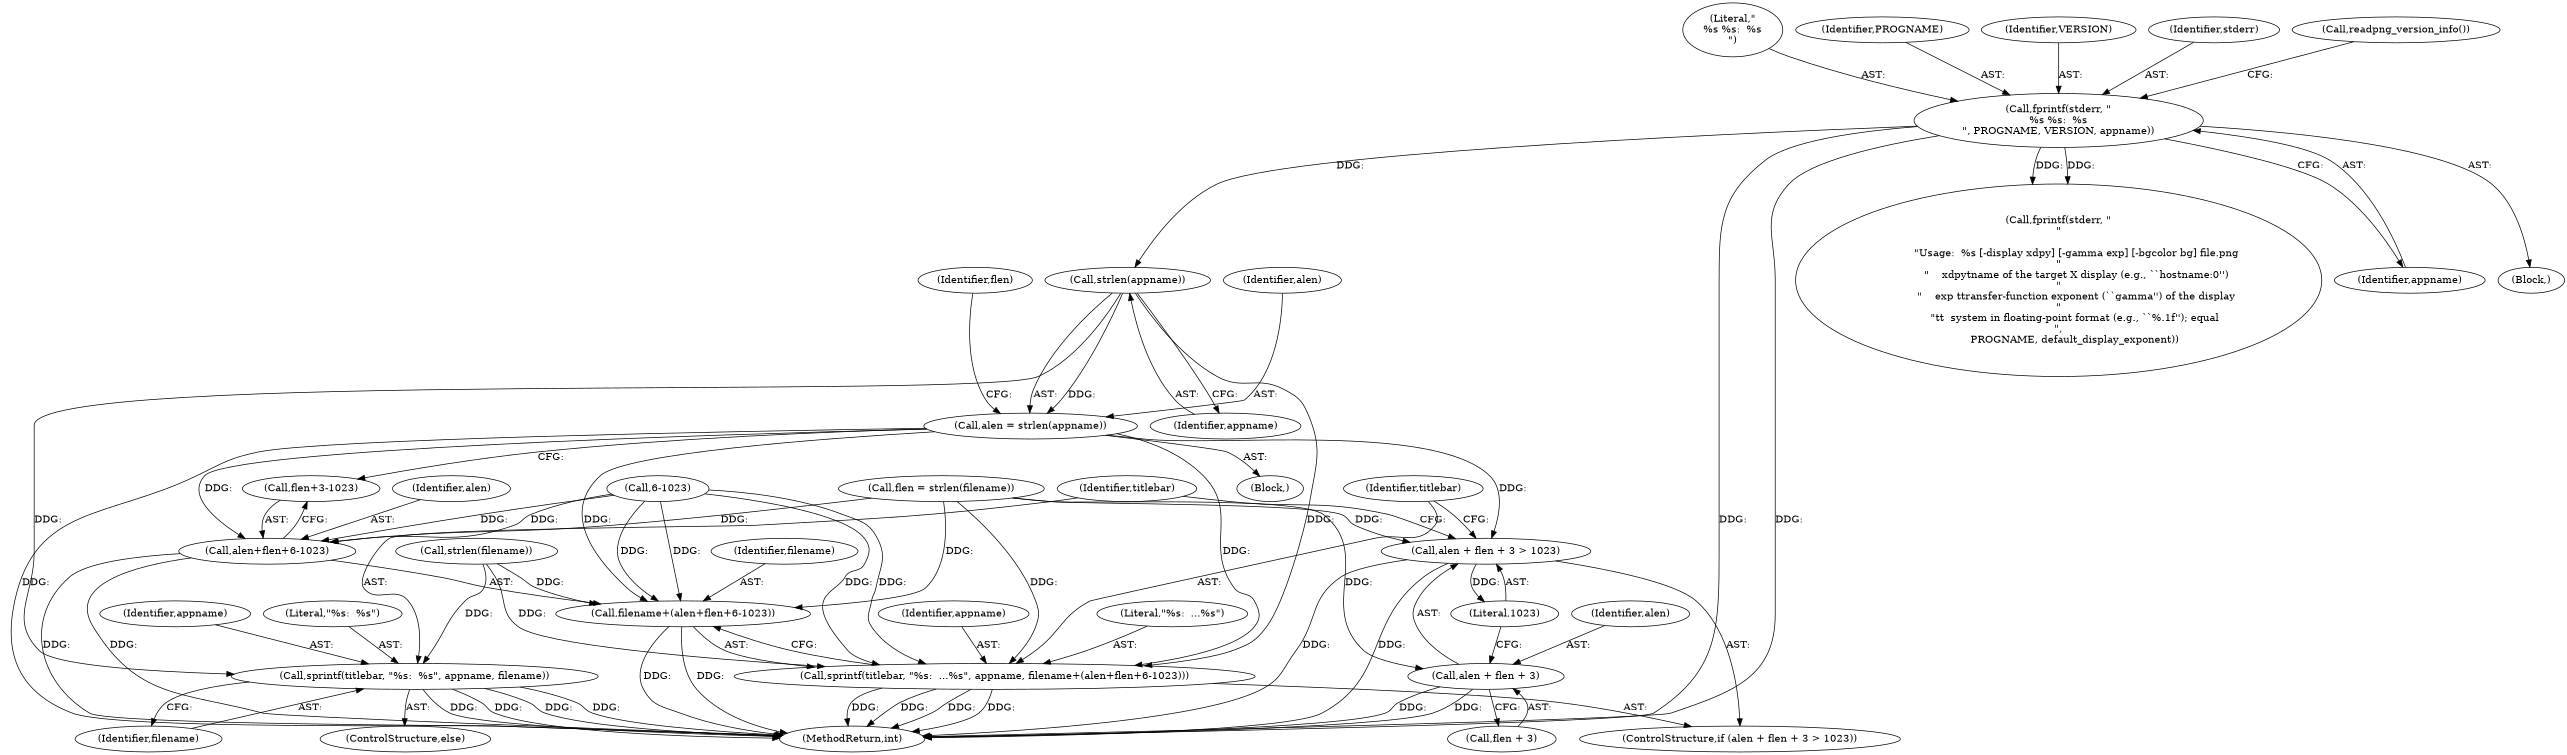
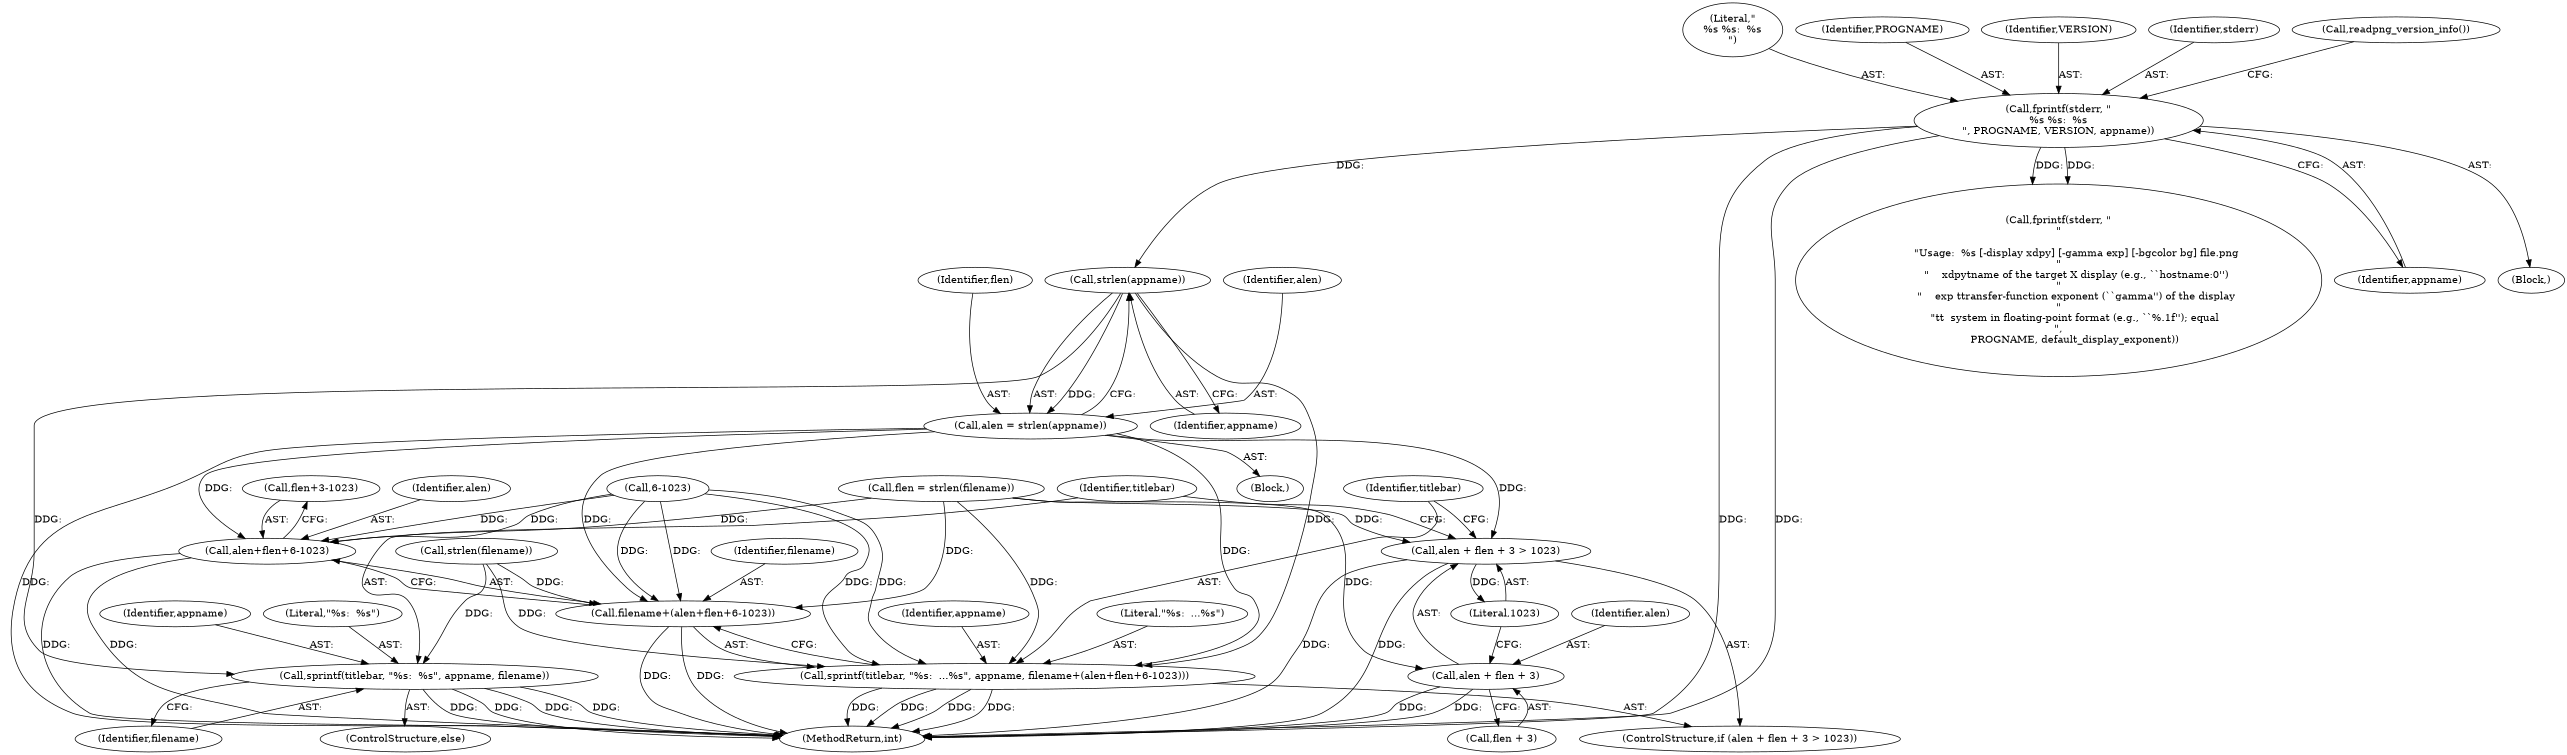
(1001, 395) -> (1001, 395)
(645, 443) -> (1121, 365)
none -> (463, 593)
